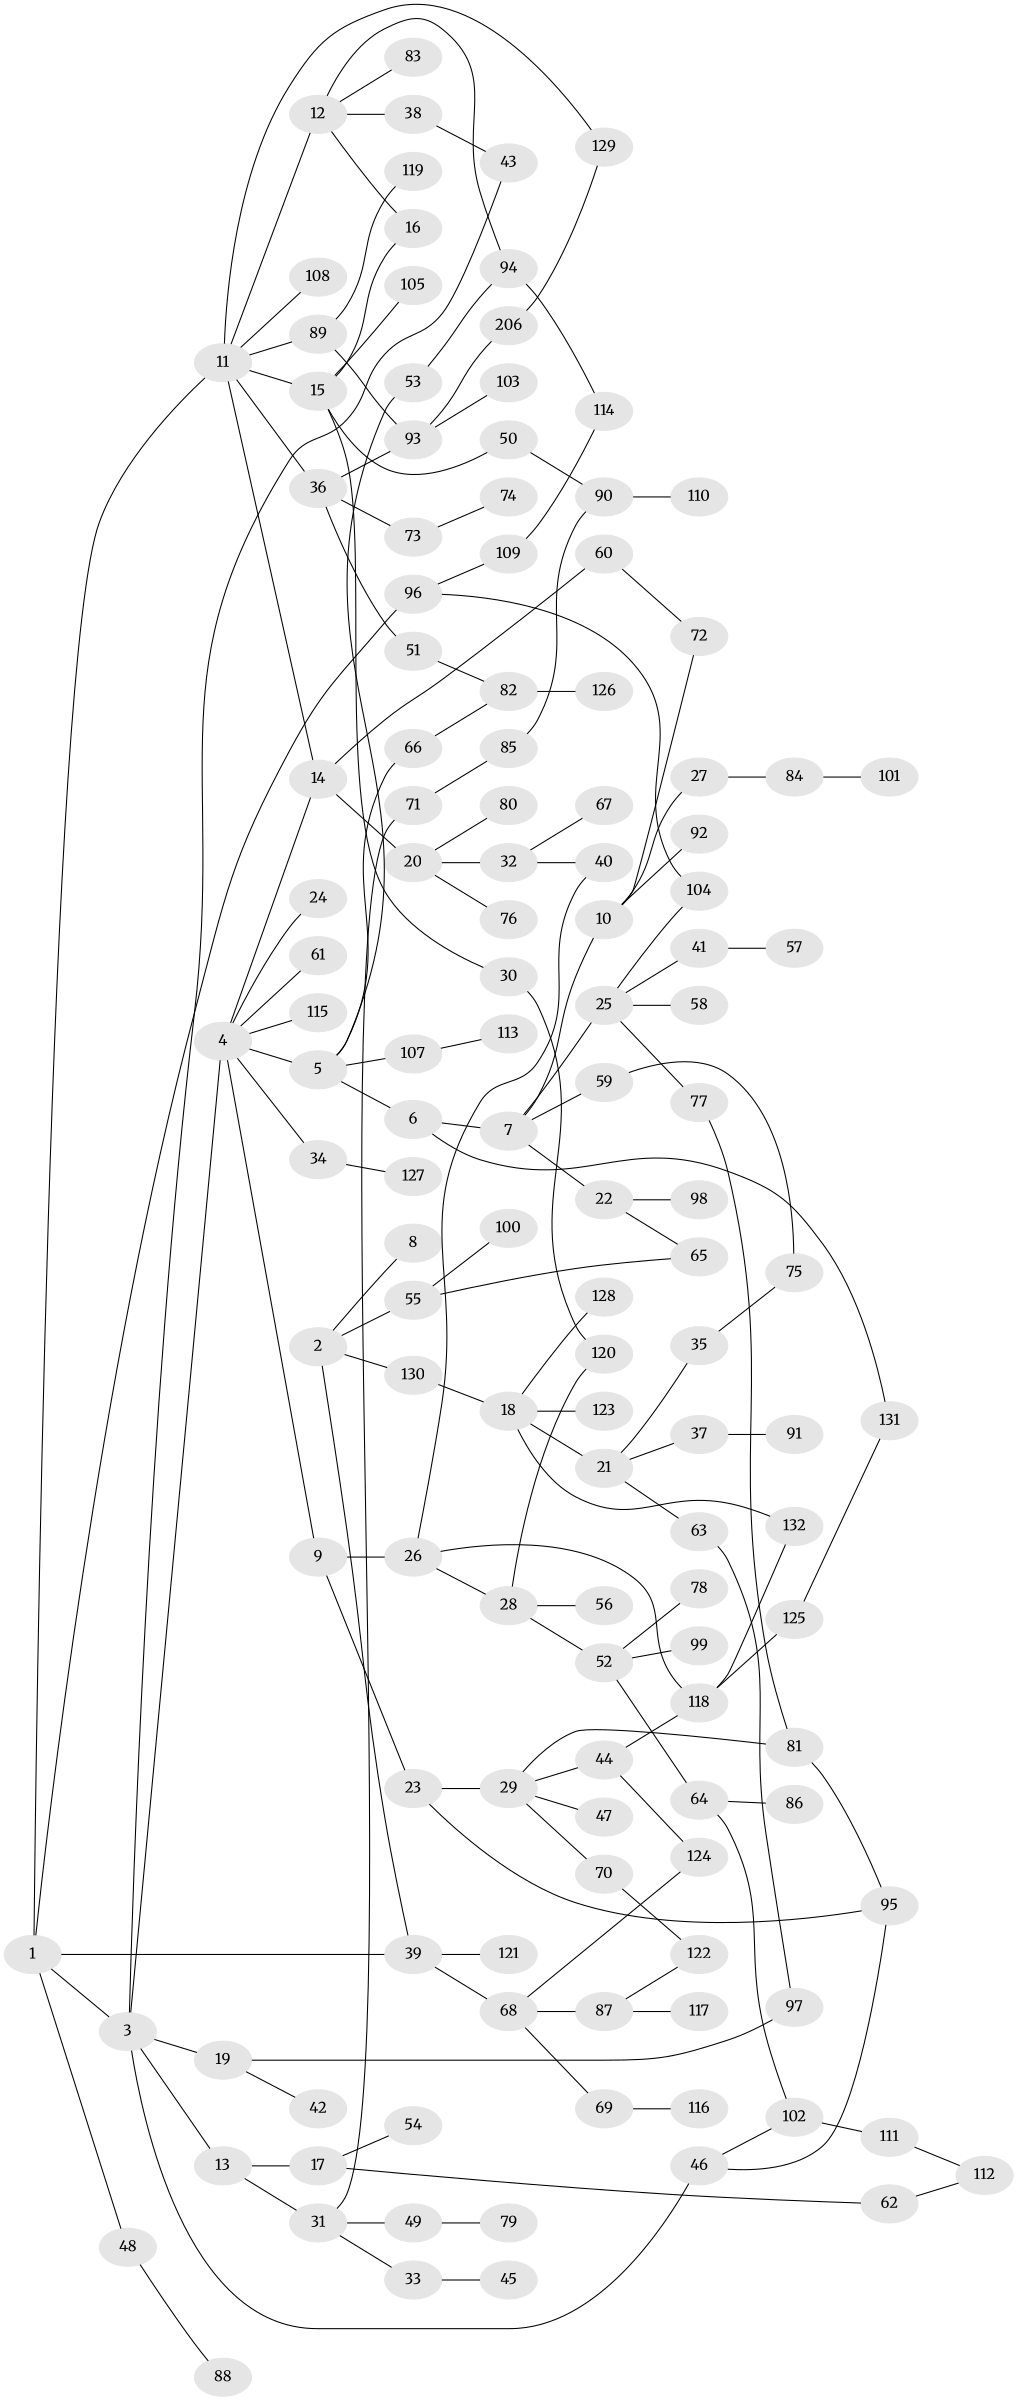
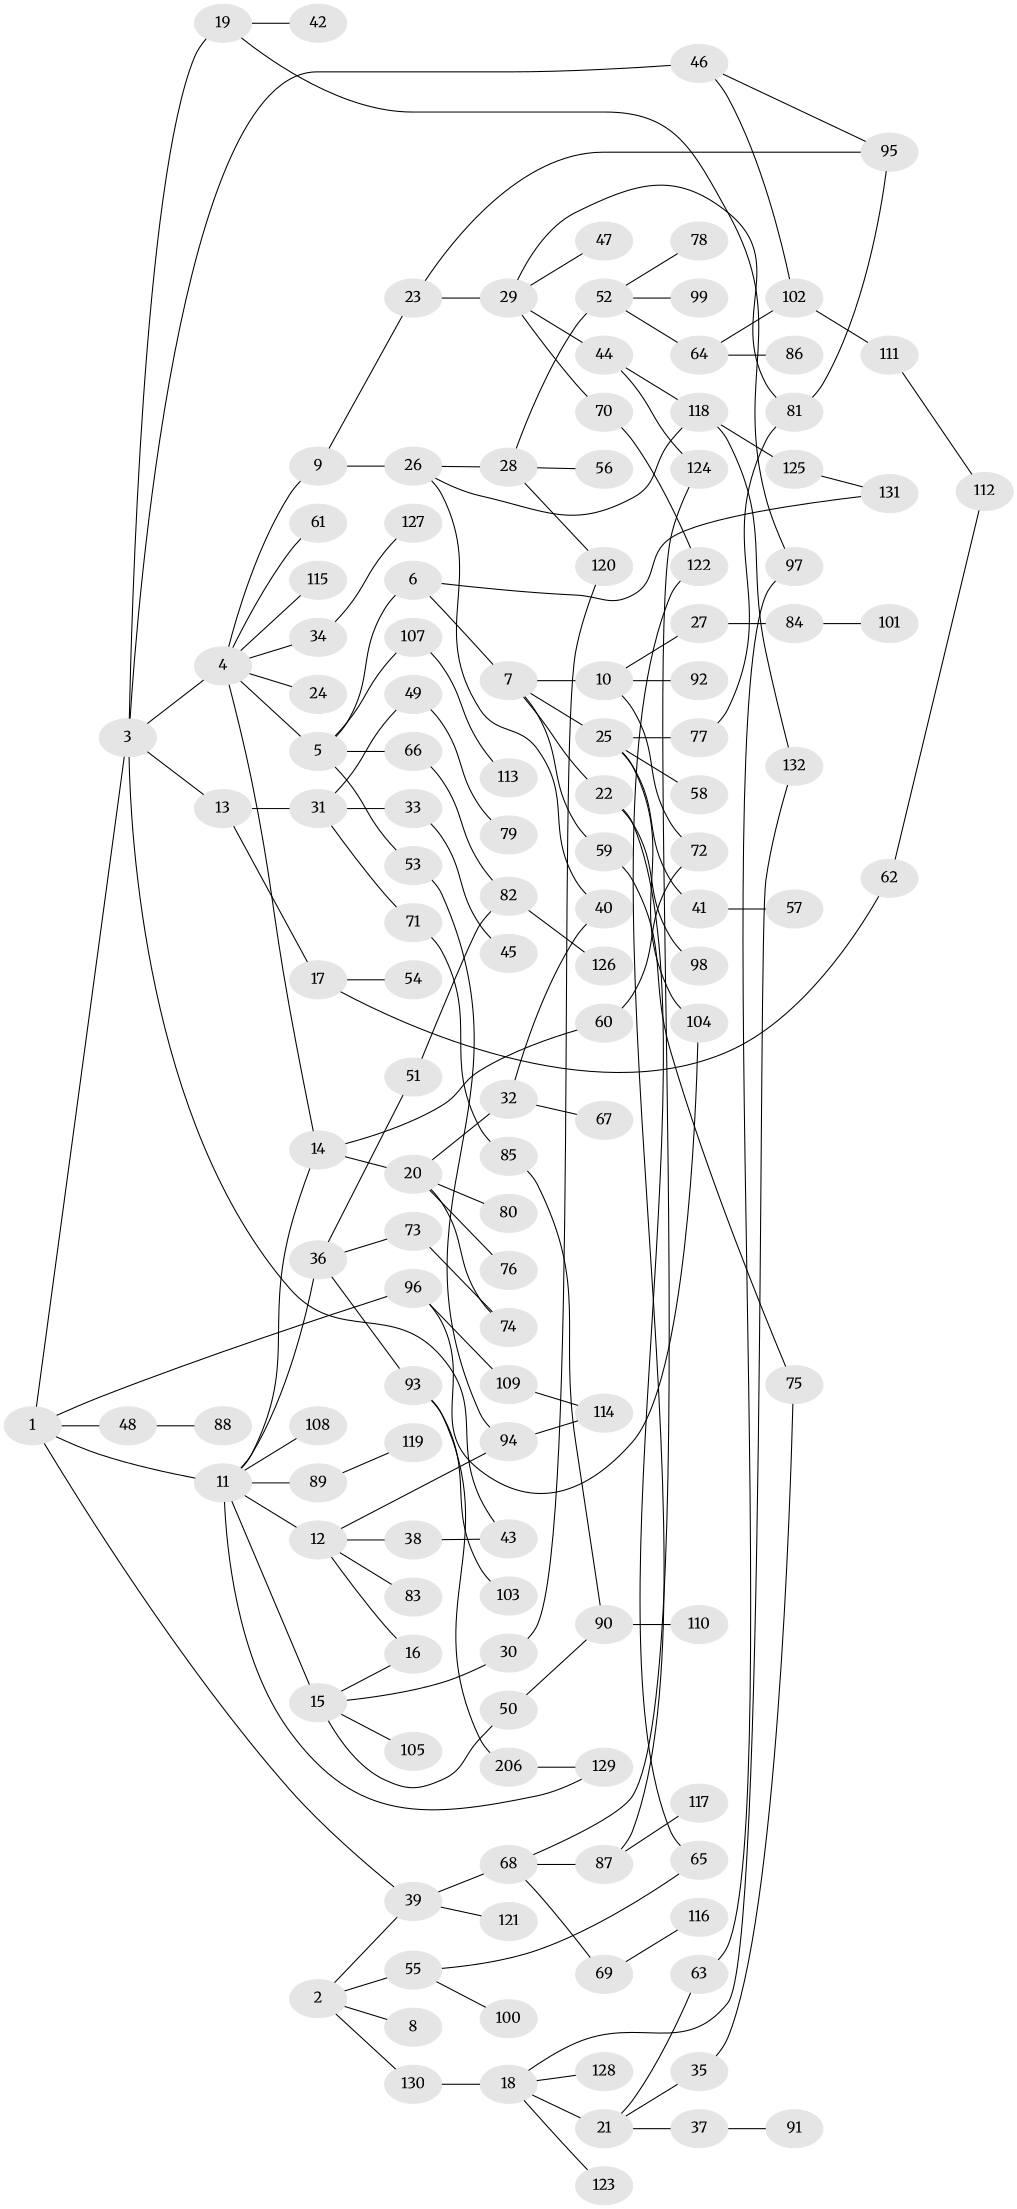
(360, 379) -> none
none -> (461, 1251)
